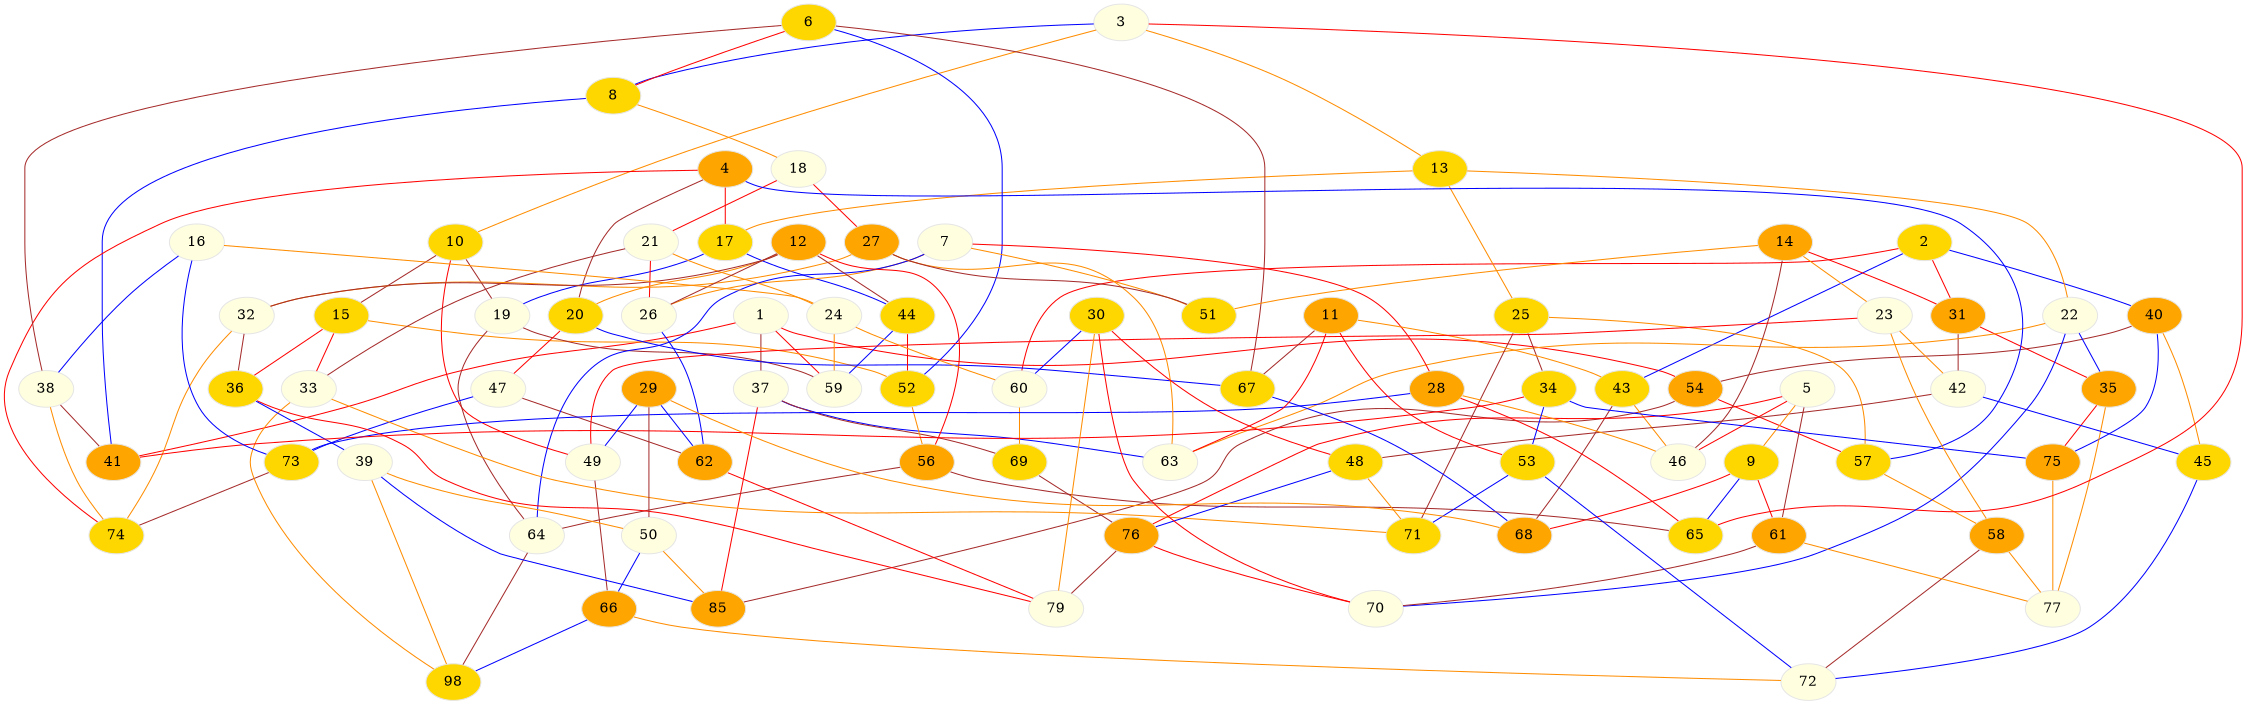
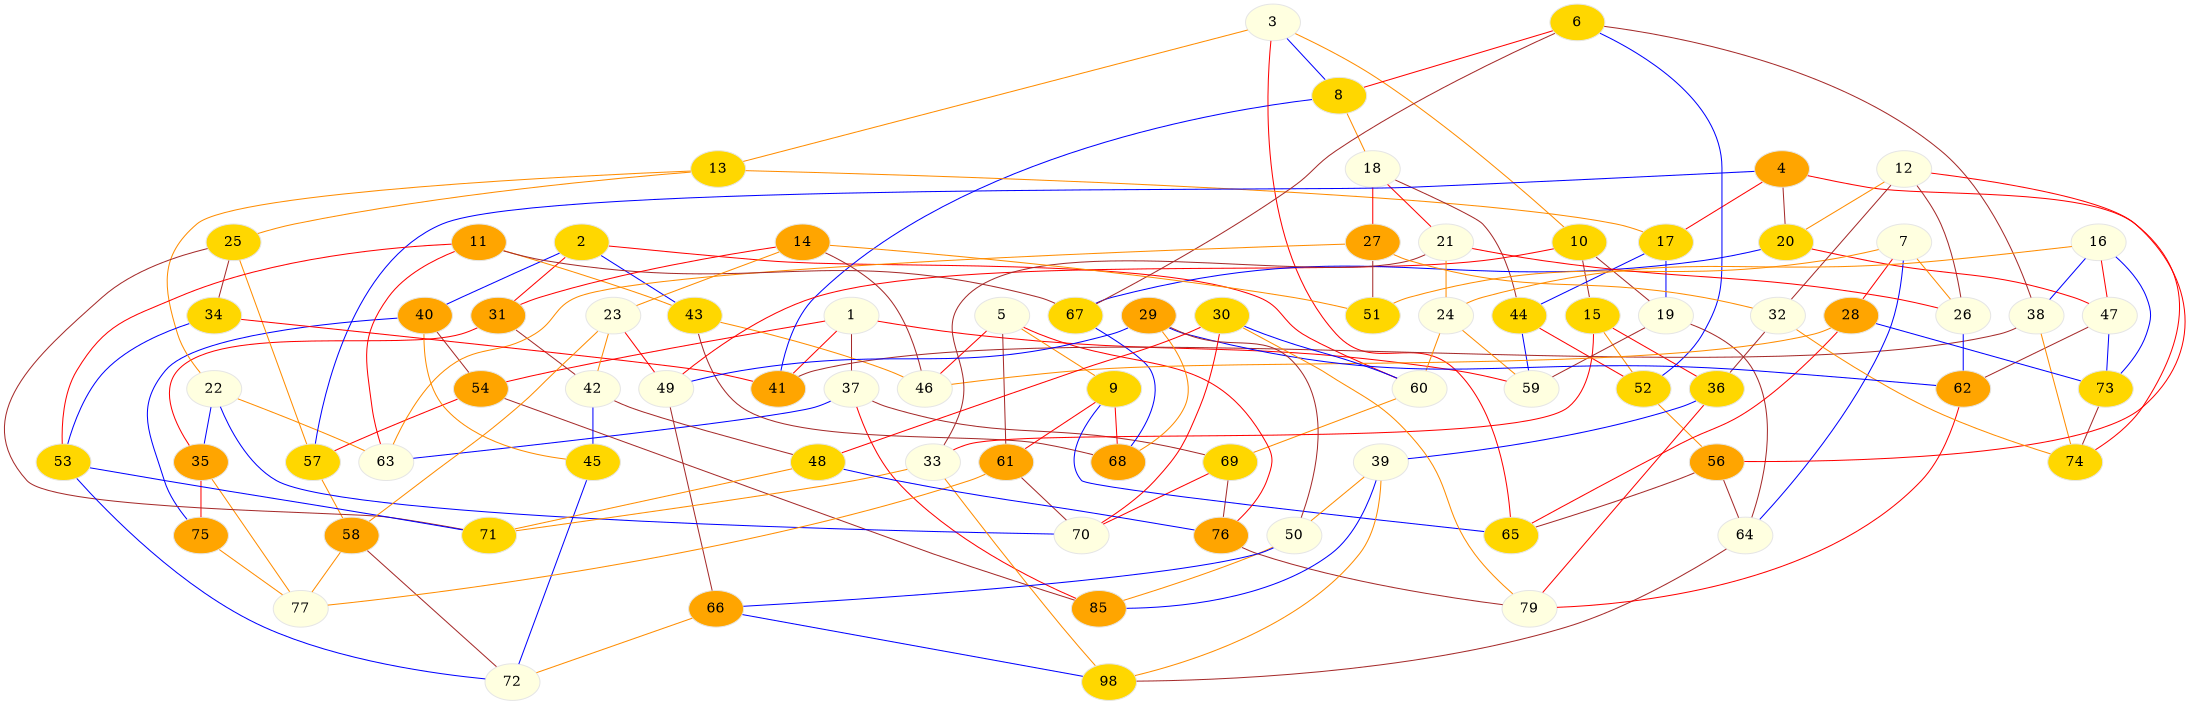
(799, 242) -> (1904, 169)
none -> (2104, 279)
(855, 280) -> (1476, 219)
(1820, 435) -> none
(1251, 577) -> (1153, 500)
